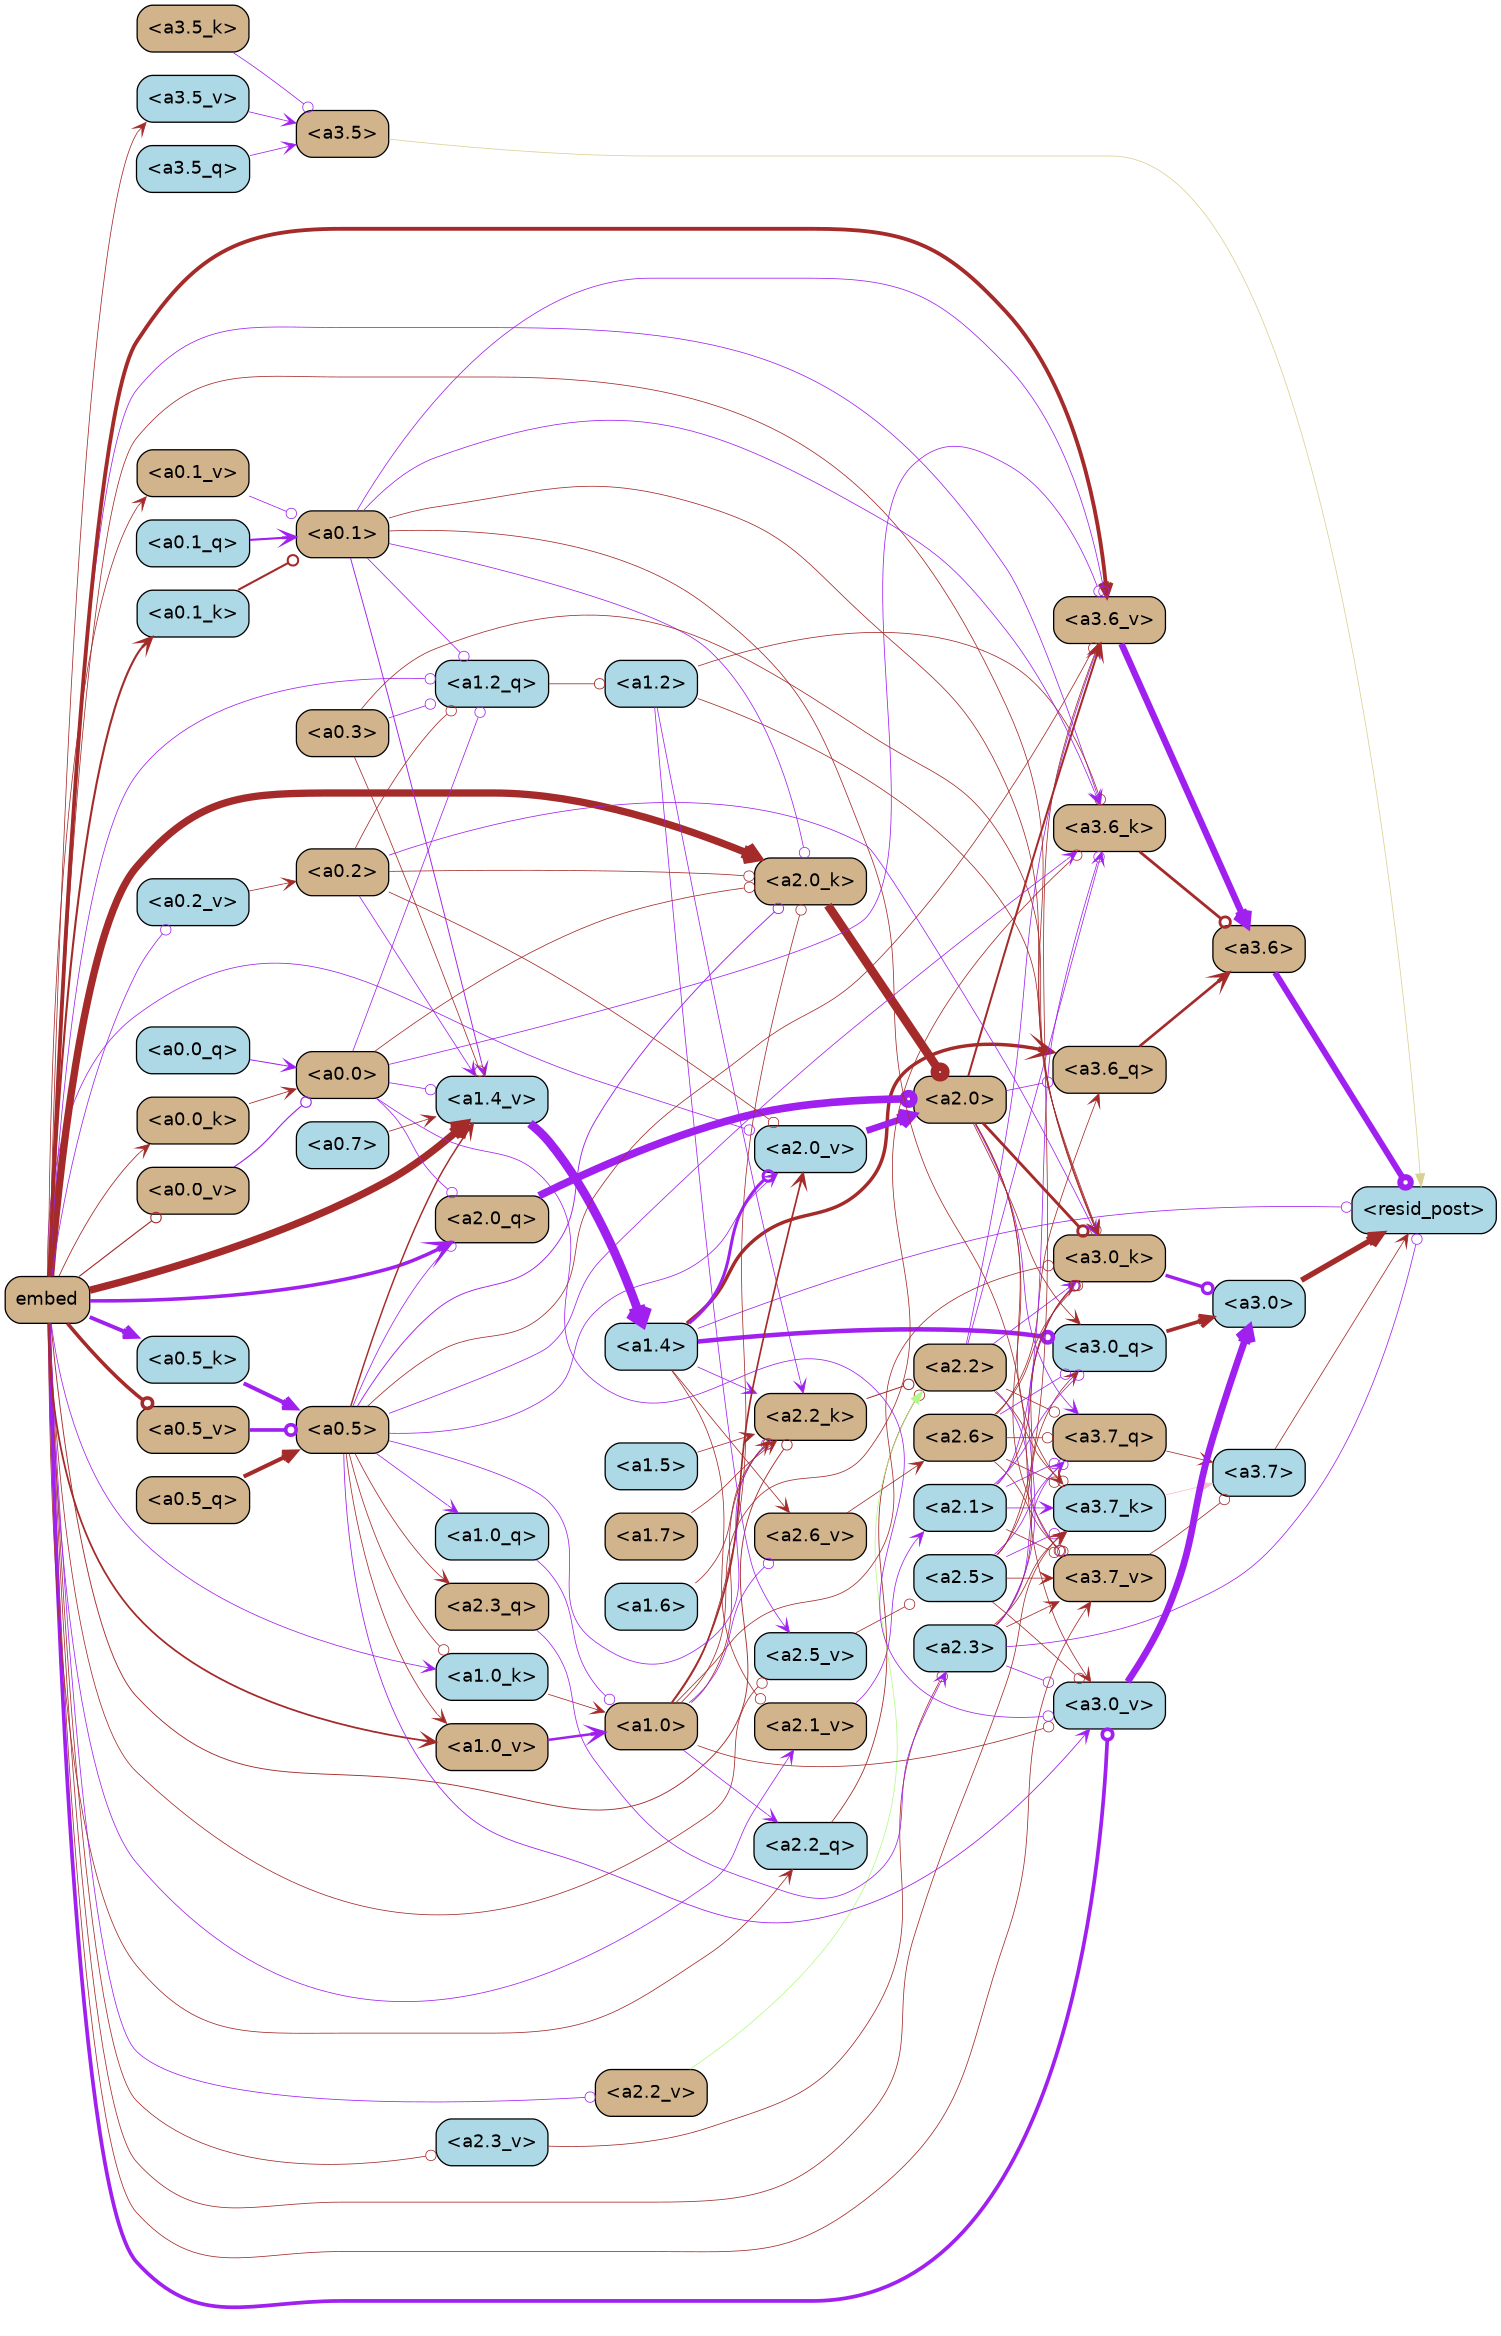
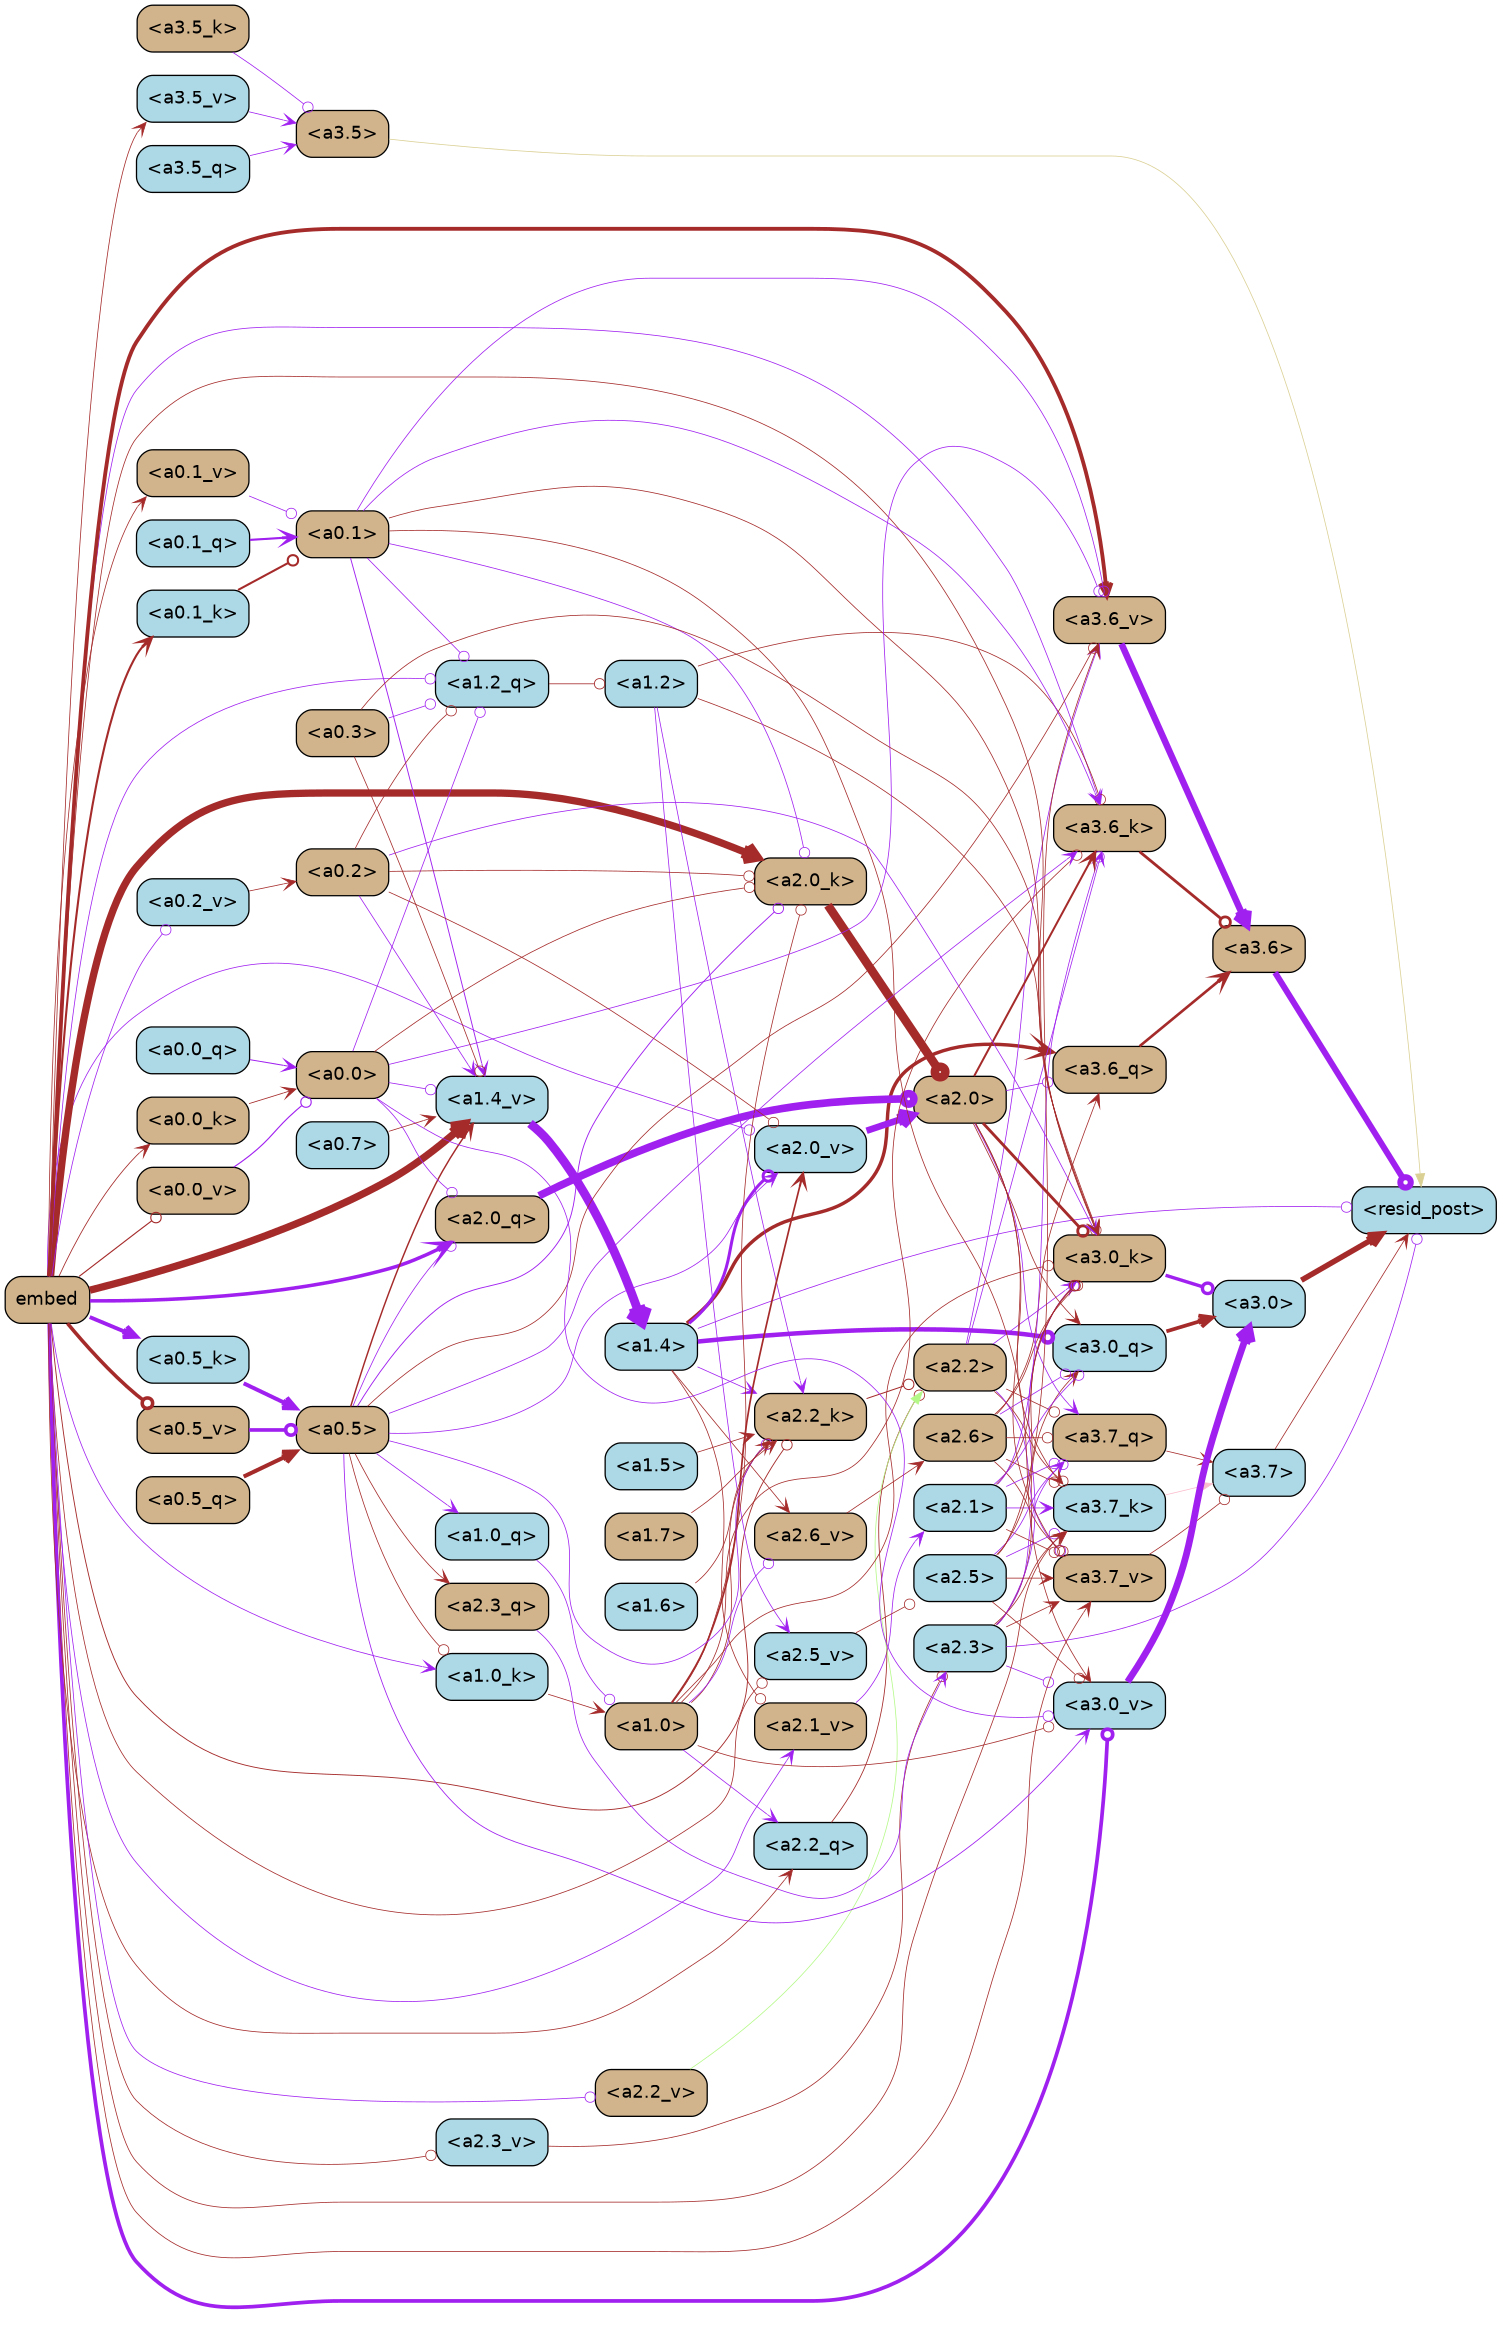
(1009, 939) -> (1014, 1002)
(492, 1747) -> none
